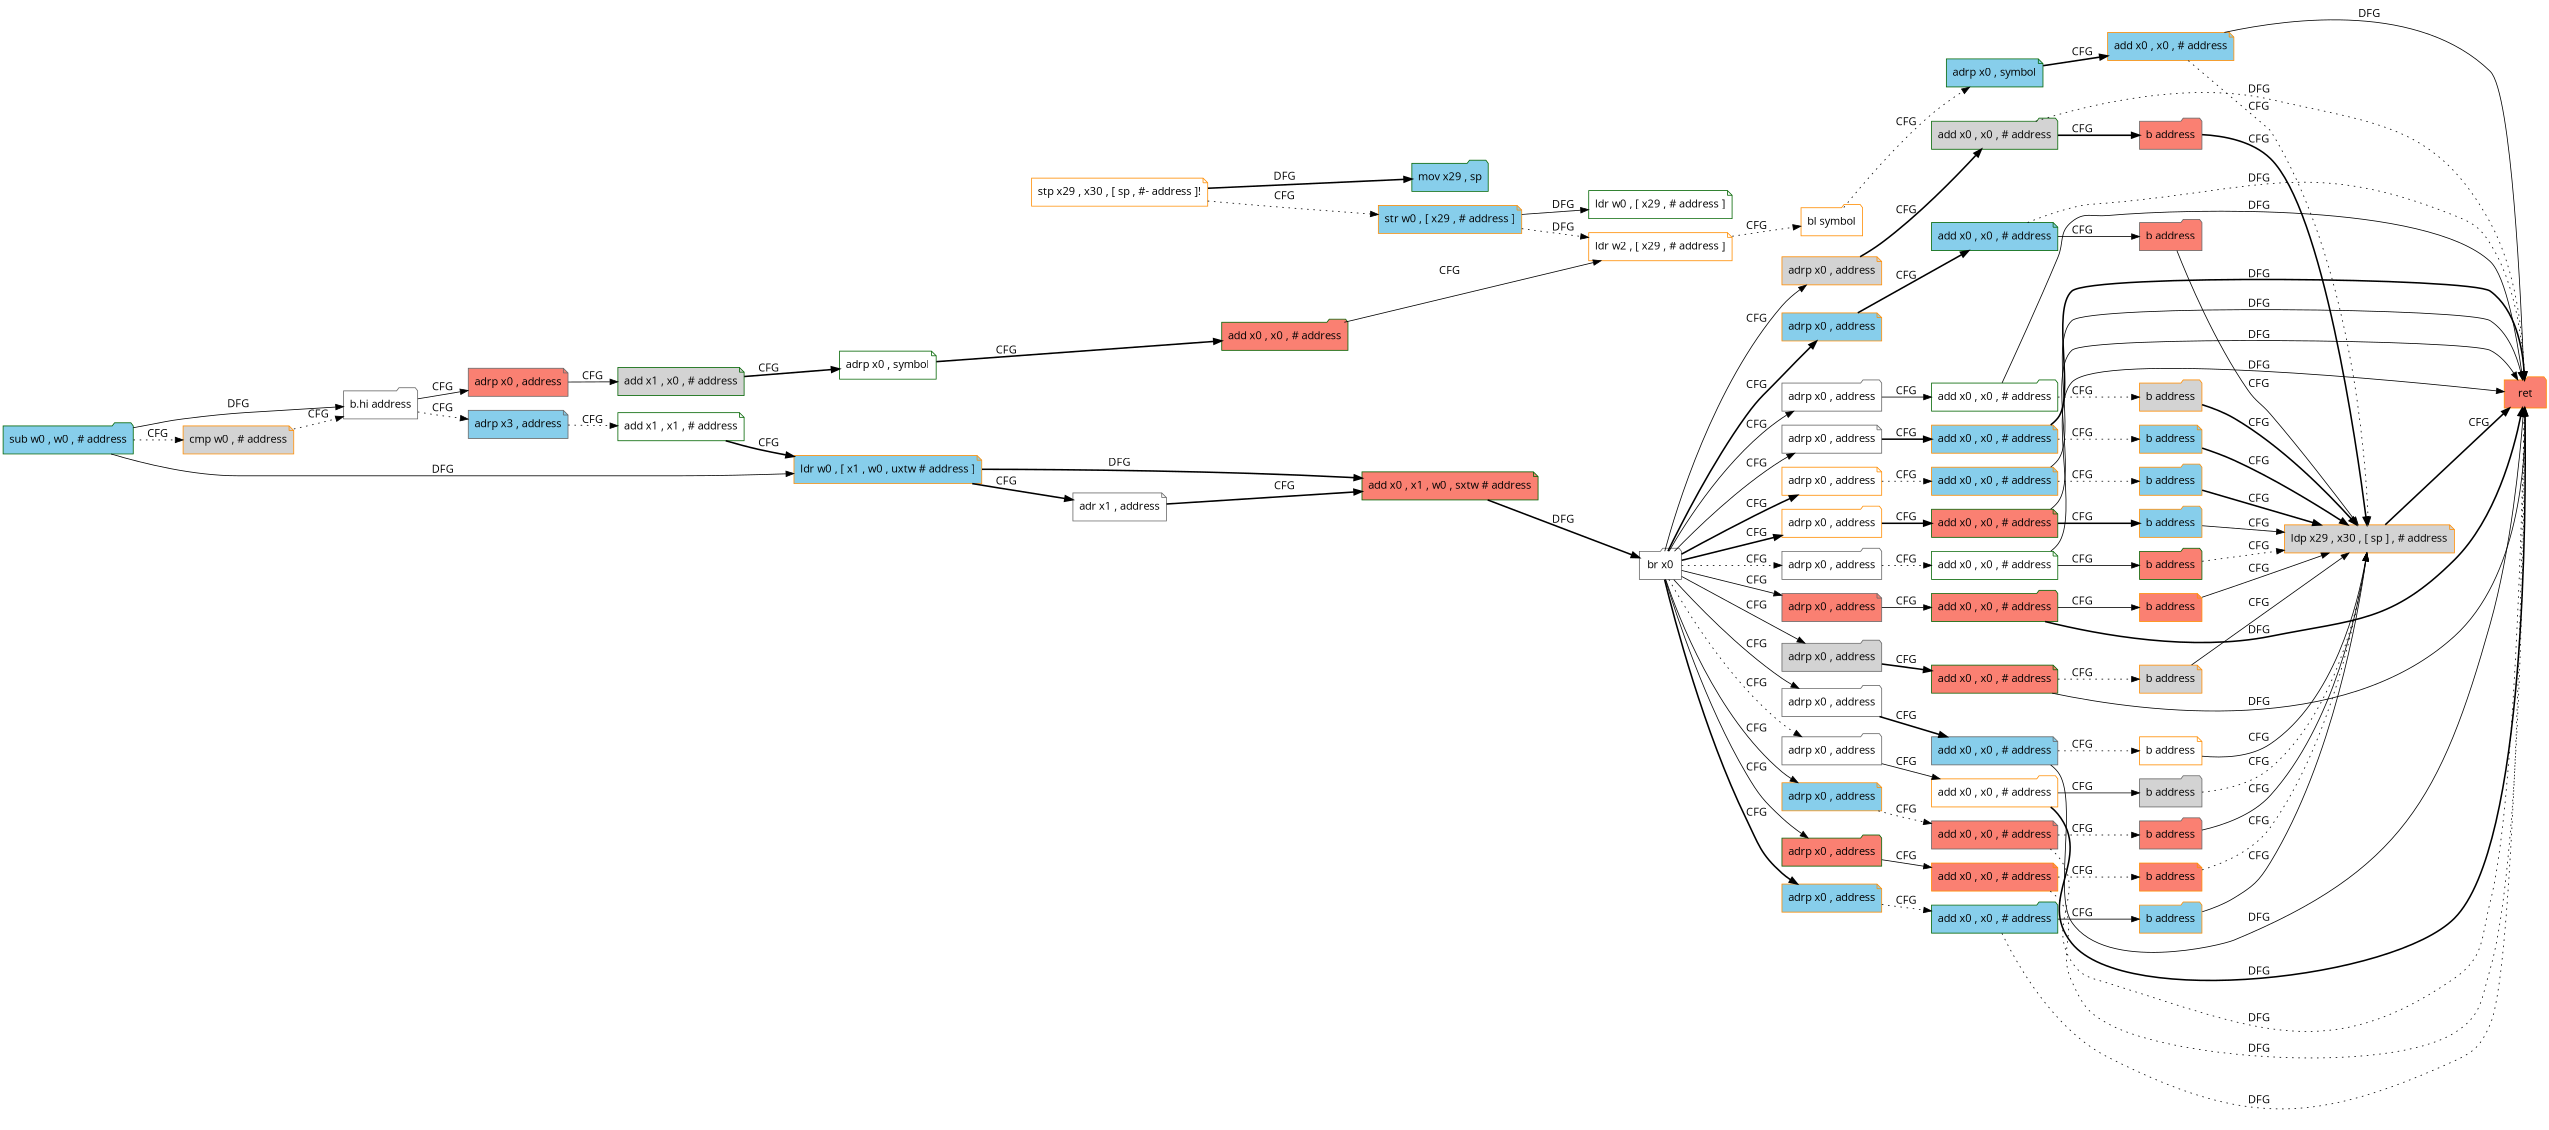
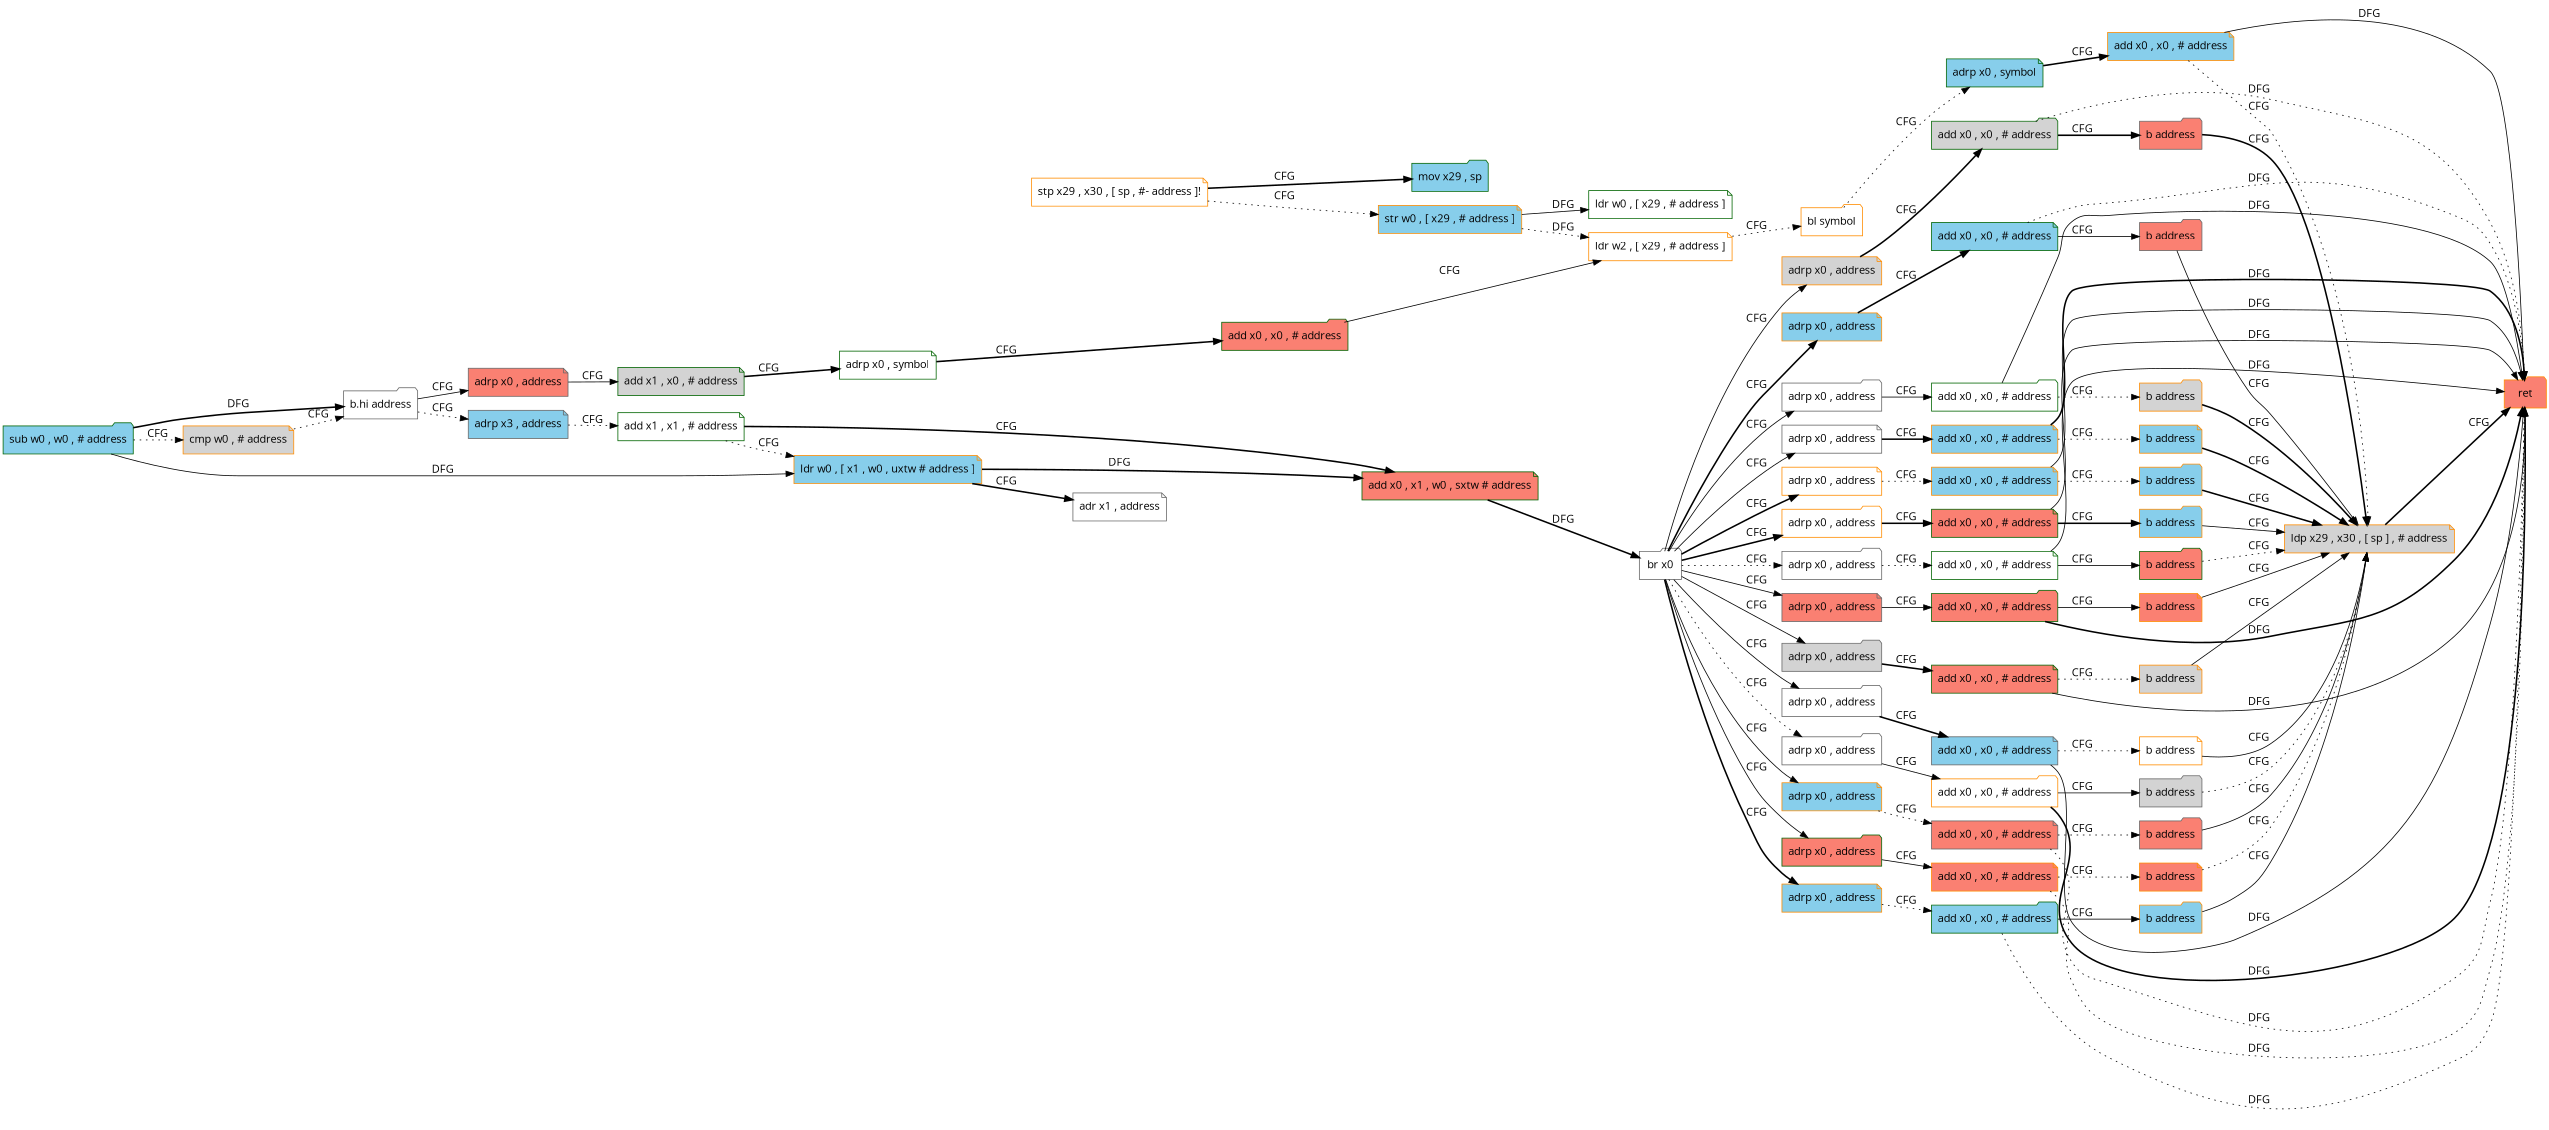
(1285, 177) -> (1285, 177)
(234, 413) -> (234, 413)
(756, 449) -> (756, 449)
(1260, 498) -> (1066, 436)
